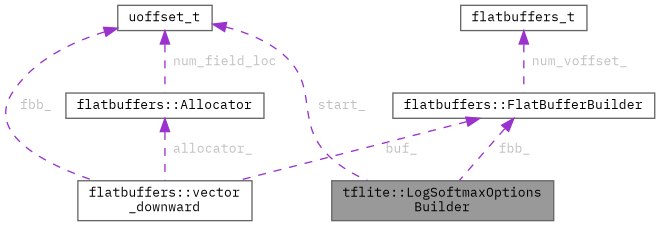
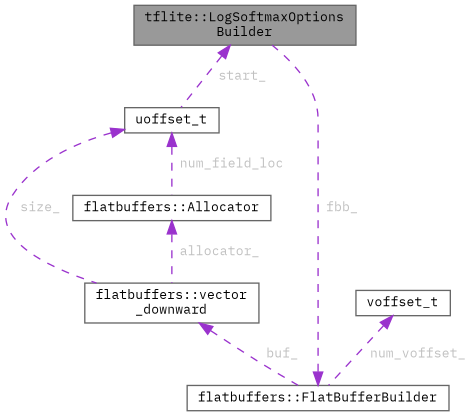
(524, 18) -> (403, 303)
(305, 96) -> (201, 82)
(33, 106) -> (37, 208)
(352, 151) -> (254, 359)
